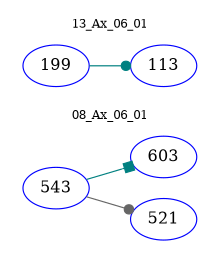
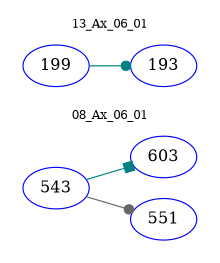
(164, 66) -> (164, 66)
(164, 219) -> (164, 219)
